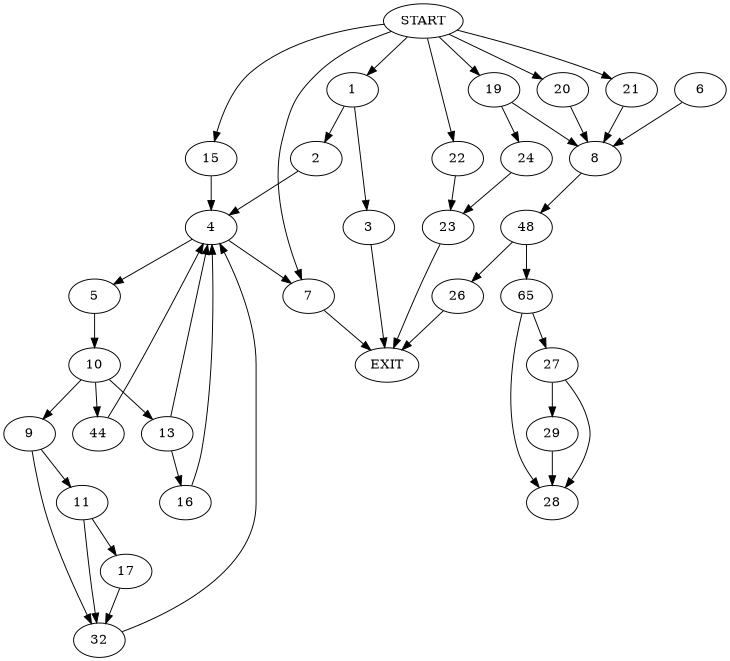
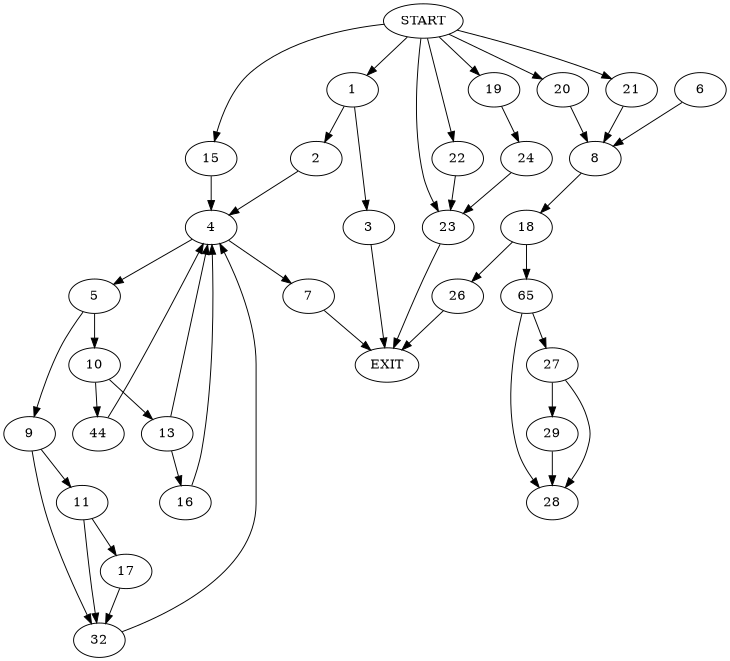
(541, 121) -> none
(286, 126) -> (417, 122)
(527, 227) -> (527, 227)
(65, 396) -> (56, 358)
